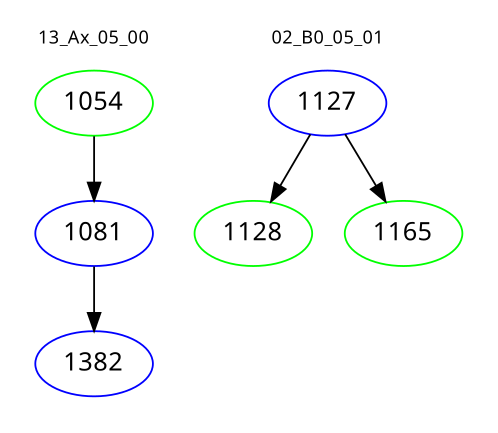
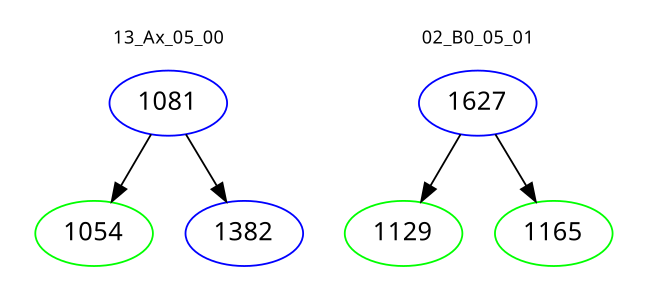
(328, 103) -> (478, 103)
(94, 159) -> (136, 160)
(253, 233) -> (404, 233)
